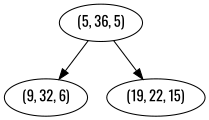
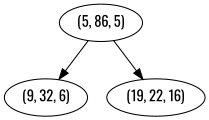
(101, 23) -> (101, 23)
(156, 98) -> (156, 98)
